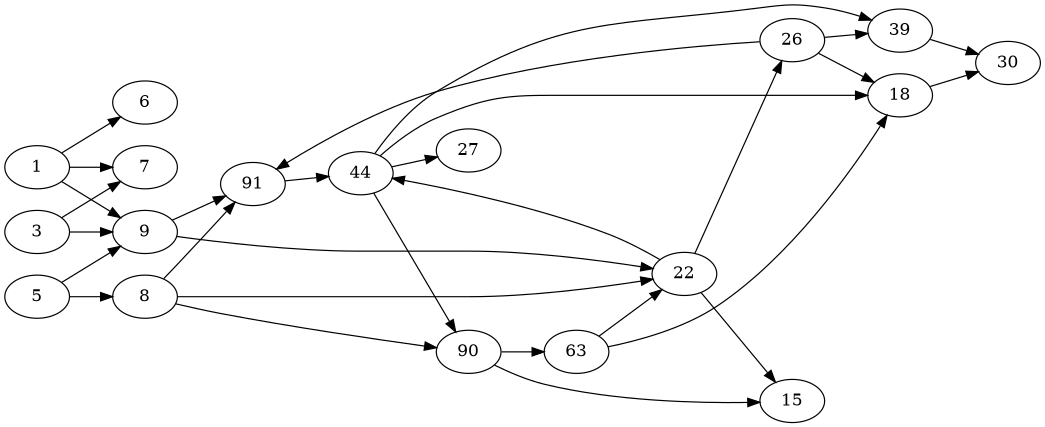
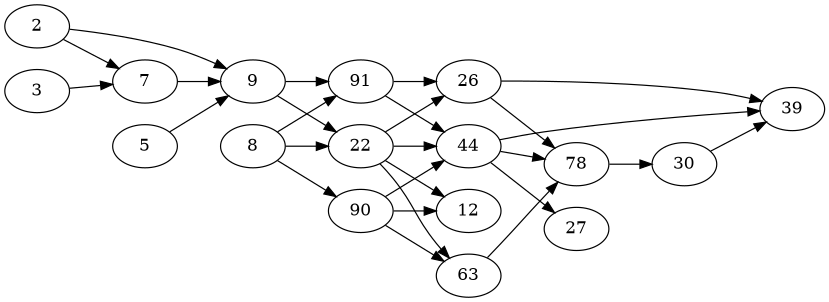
(948, 45) -> (733, 139)
(515, 73) -> (409, 82)
(900, 95) -> (577, 164)
(145, 103) -> none
(37, 167) -> (37, 26)
(85, 232) -> (193, 82)
(413, 260) -> (407, 183)
(85, 297) -> none
(625, 317) -> (410, 203)
(792, 401) -> (469, 211)
